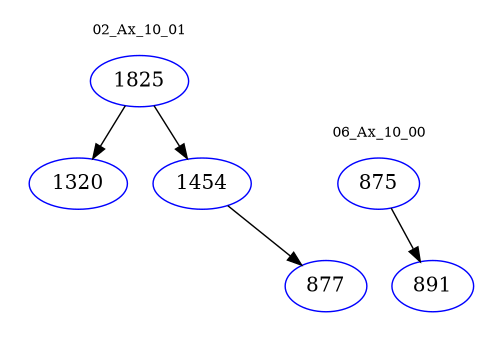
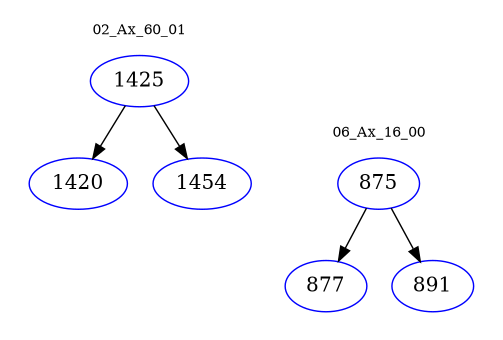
(140, 31) -> (140, 31)
(140, 81) -> (140, 81)
(379, 133) -> (379, 133)
(78, 184) -> (78, 184)
(259, 231) -> (356, 228)
